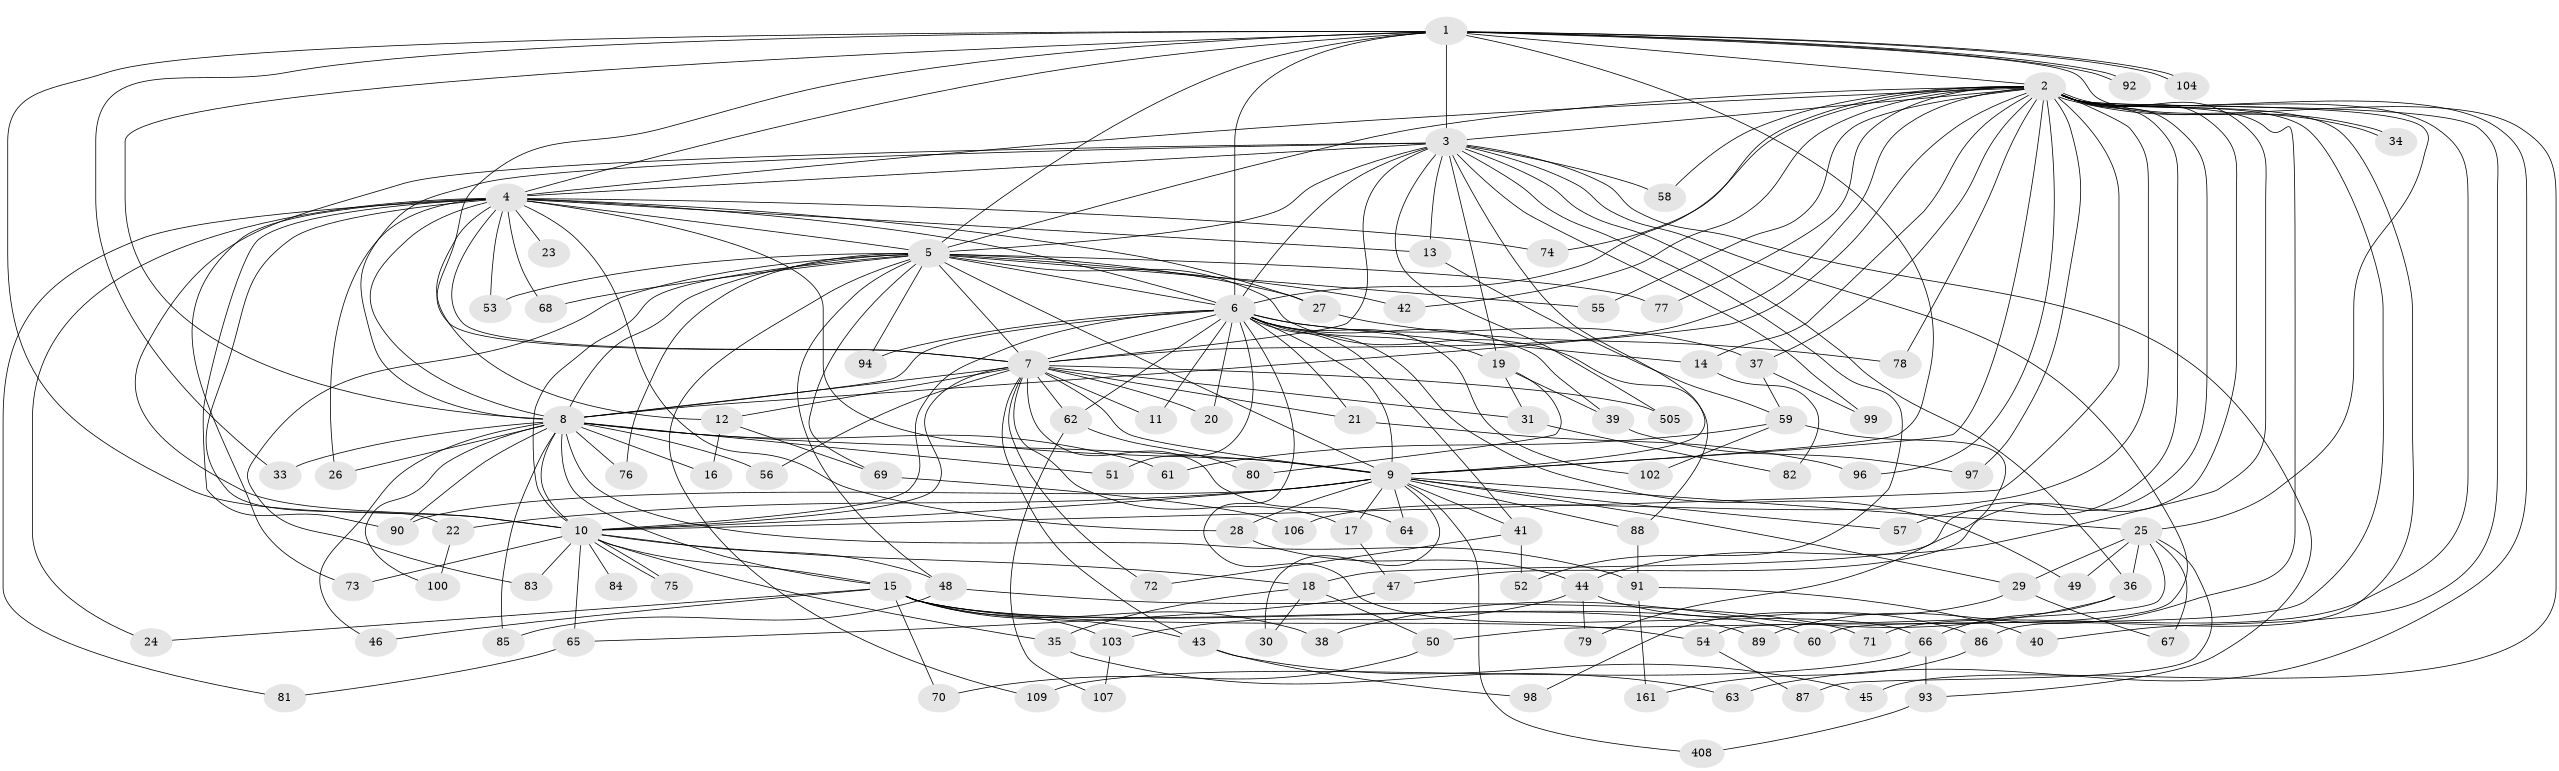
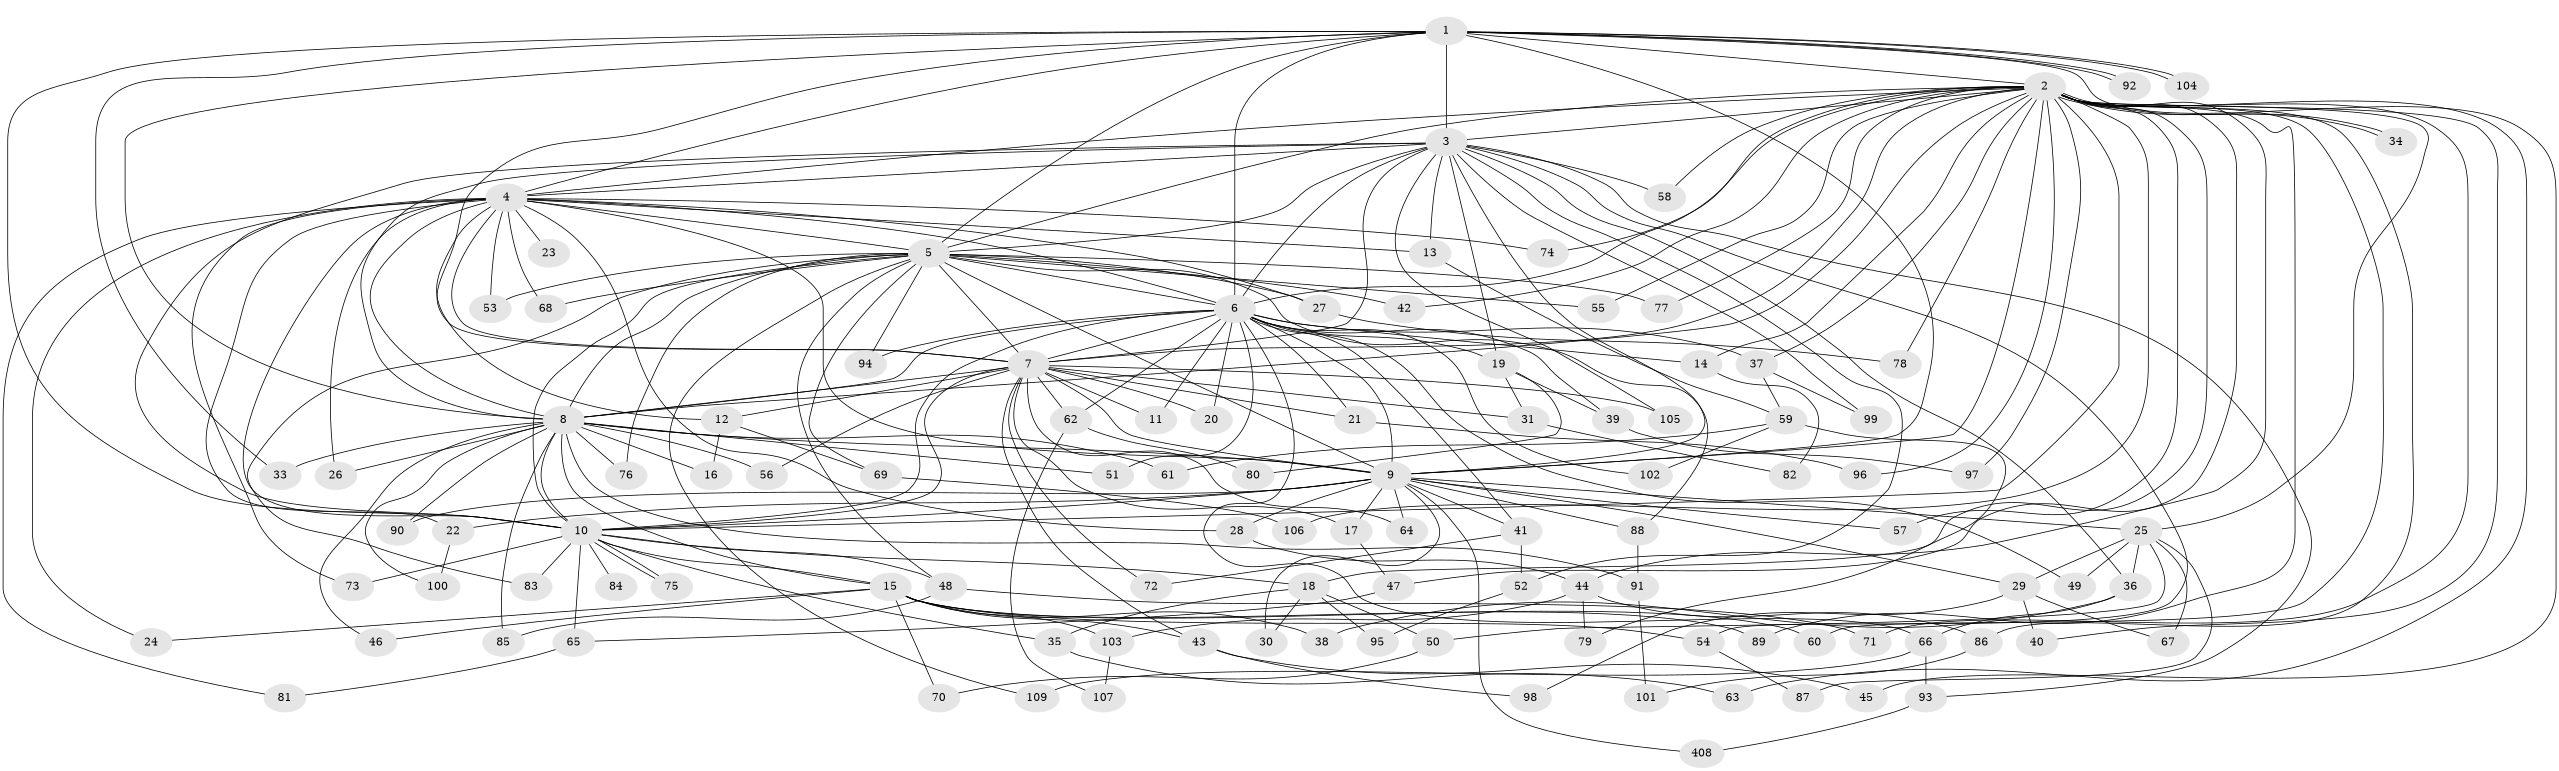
(225, 319) -> (245, 438)
(1670, 420) -> (1670, 420)
(1842, 598) -> (2027, 610)
none -> (1378, 643)
(1646, 698) -> (1646, 698)
